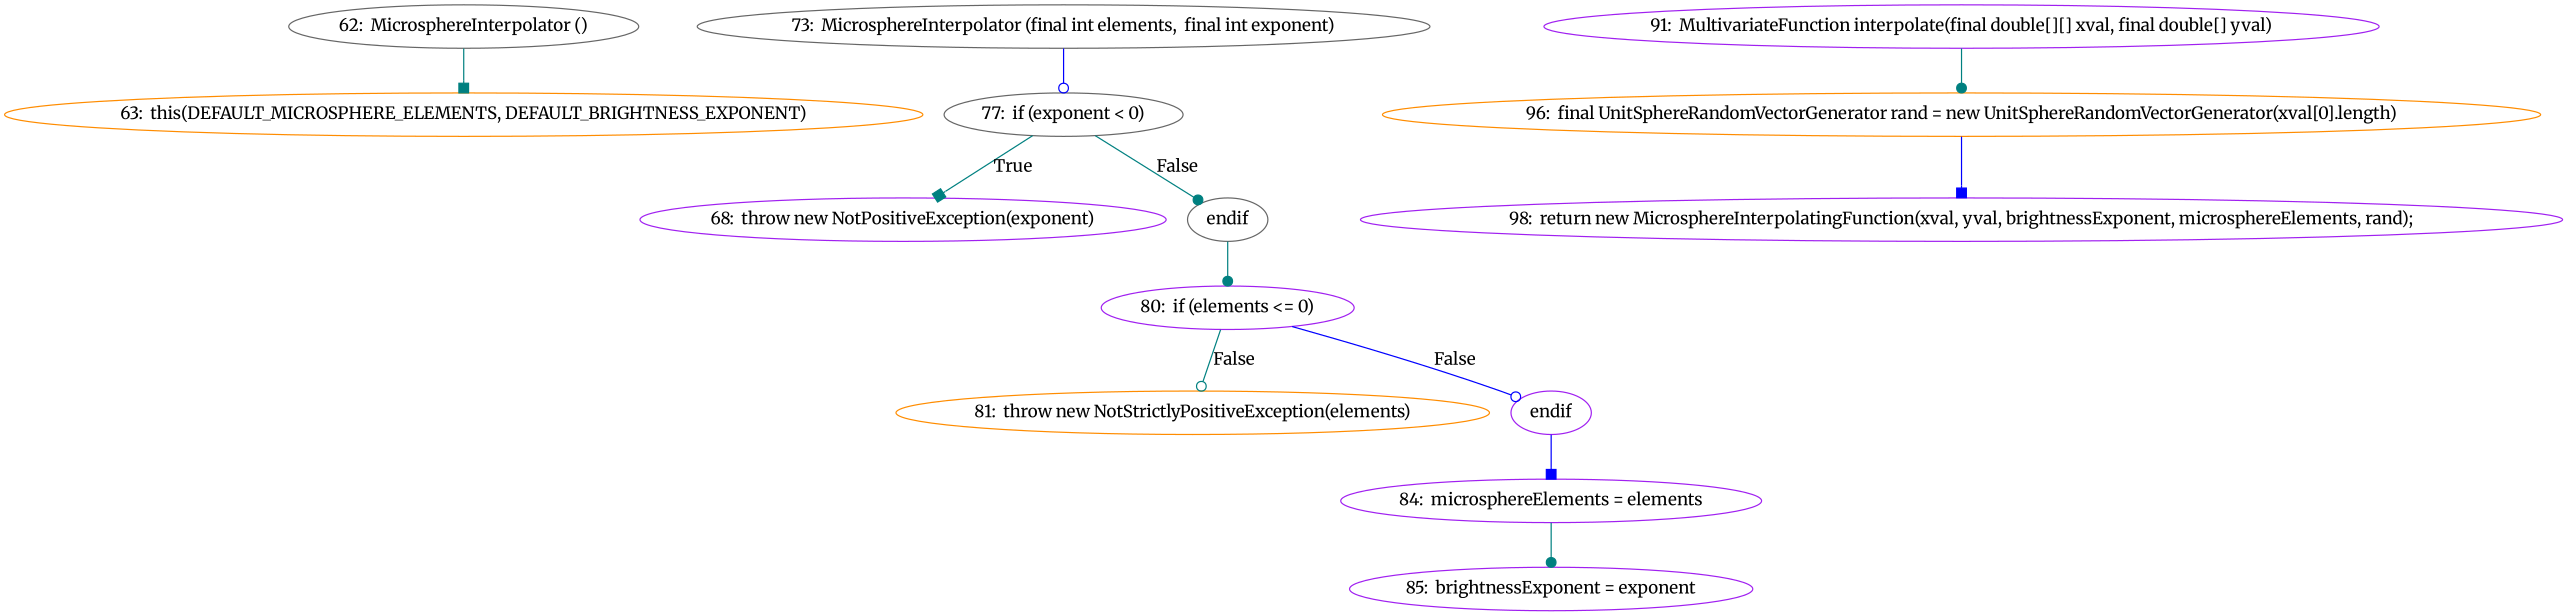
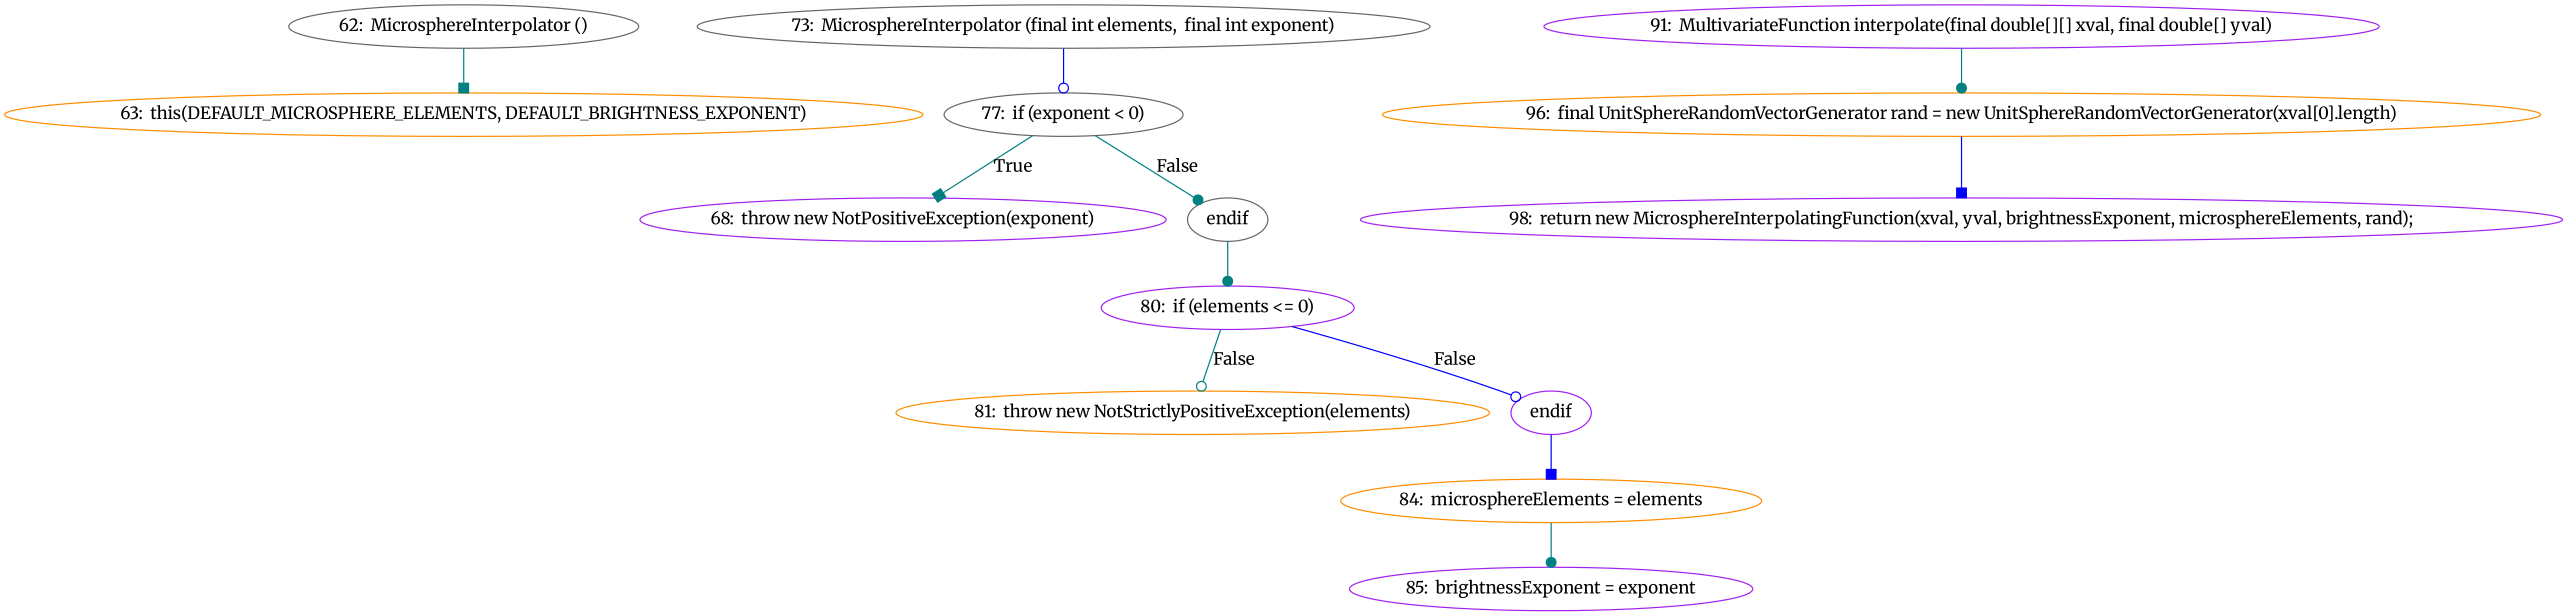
(1551, 501) -> (1551, 501)
